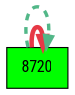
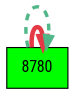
(37, 68) -> (37, 68)
